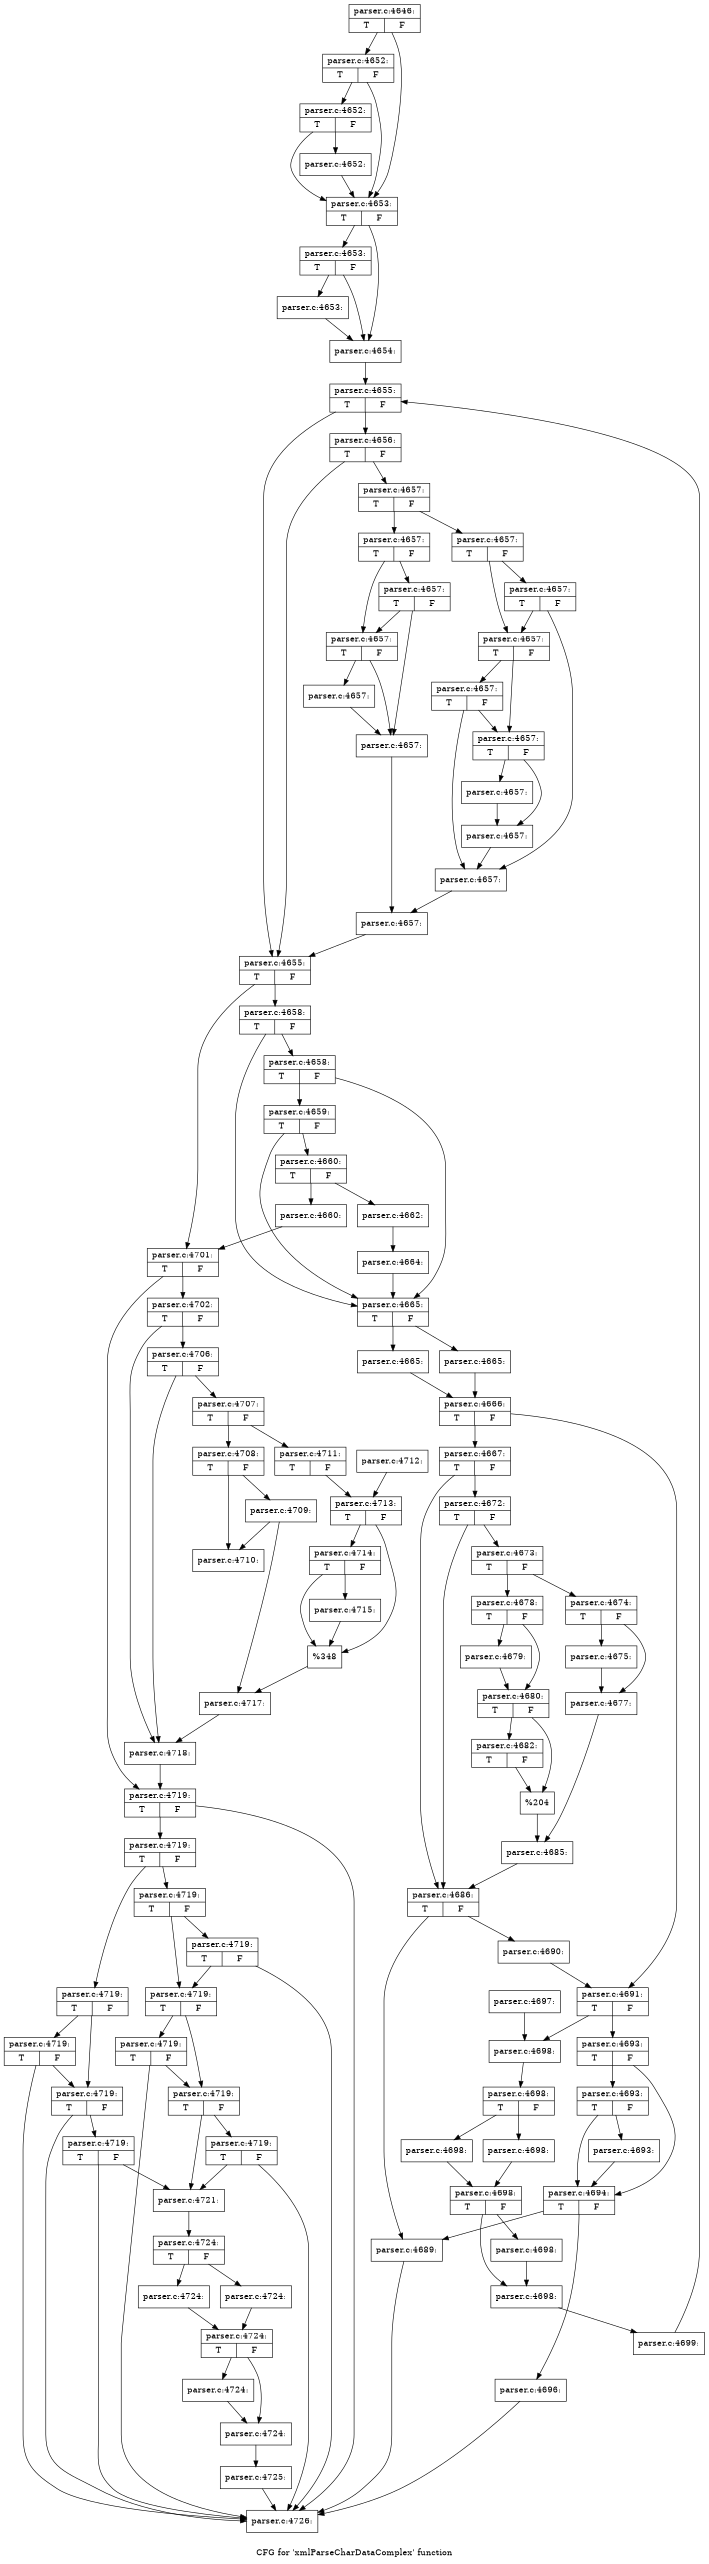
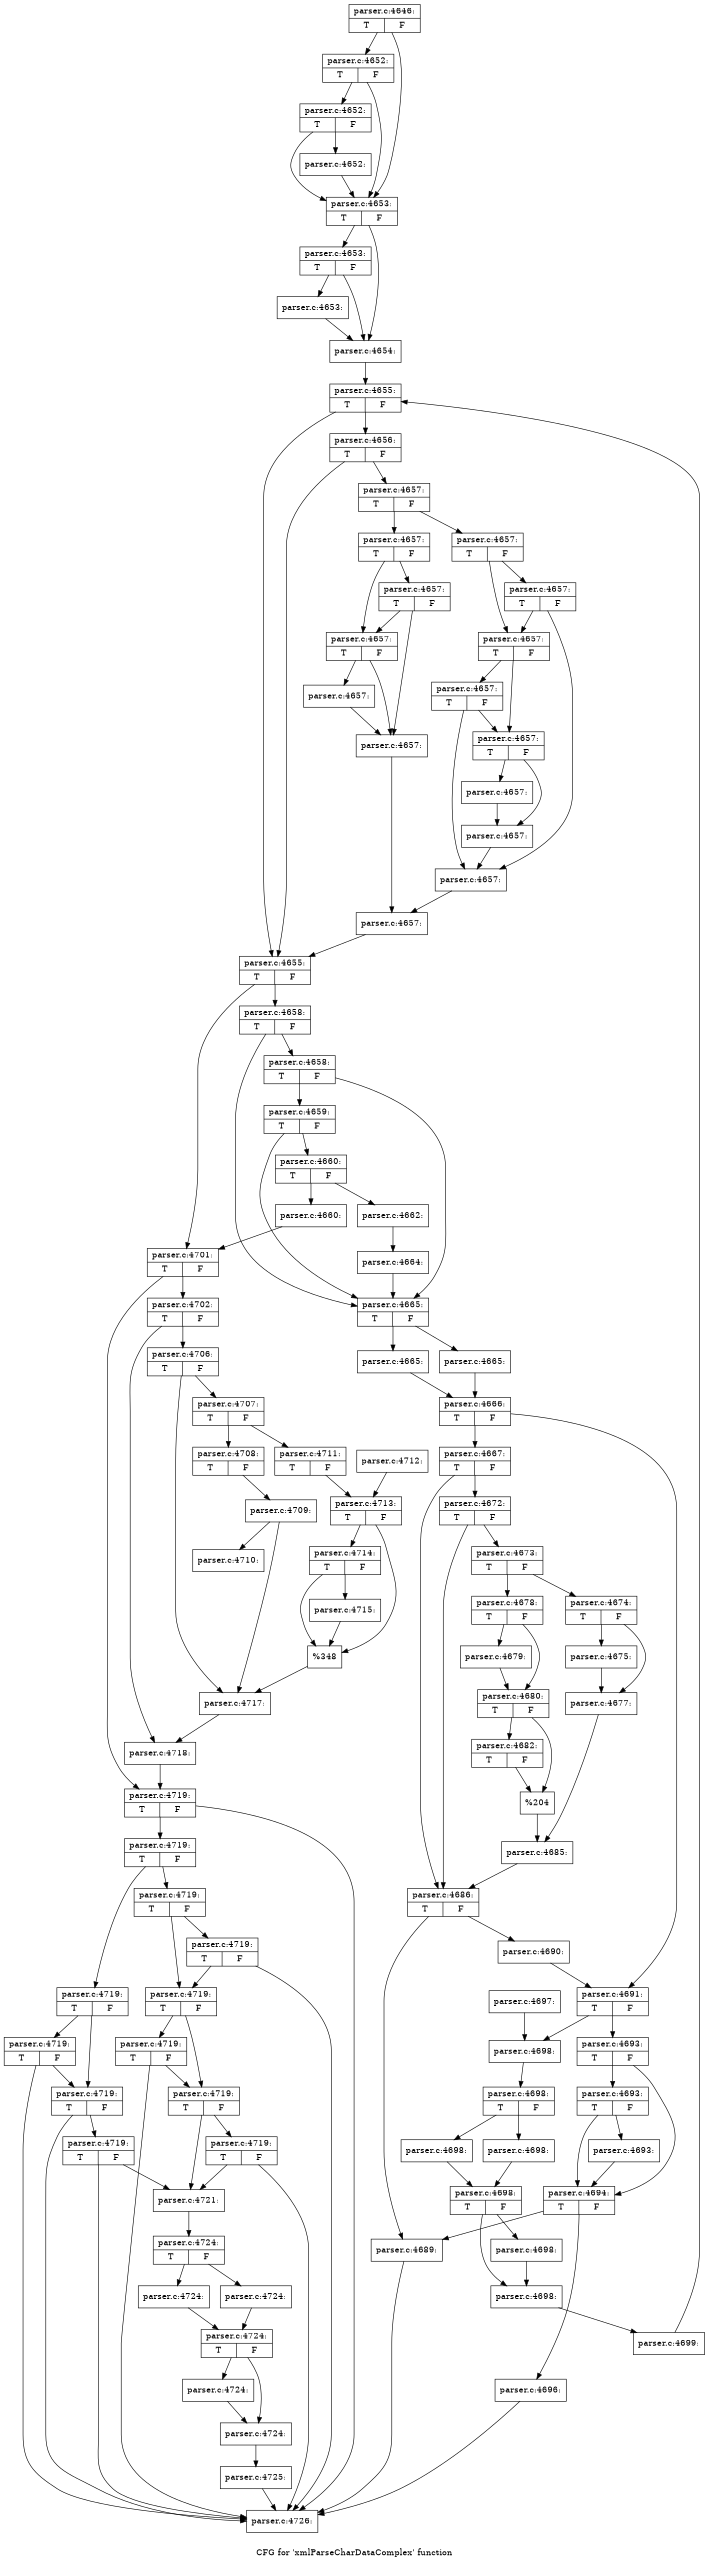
(228, 1509) -> none
(153, 1554) -> (176, 1539)
